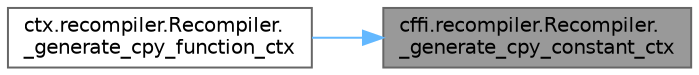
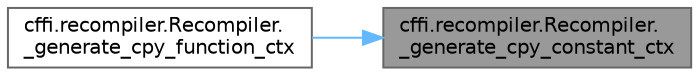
(160, 38) -> (160, 38)
